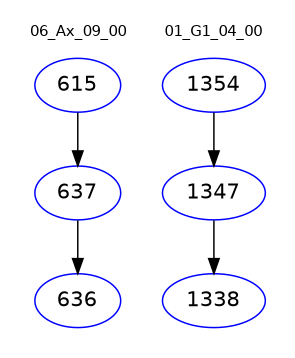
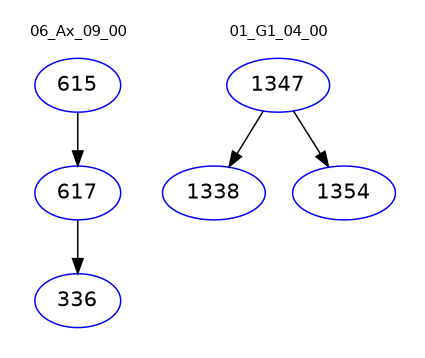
(214, 132) -> (307, 132)
(78, 193) -> (78, 193)
(78, 301) -> (78, 301)
